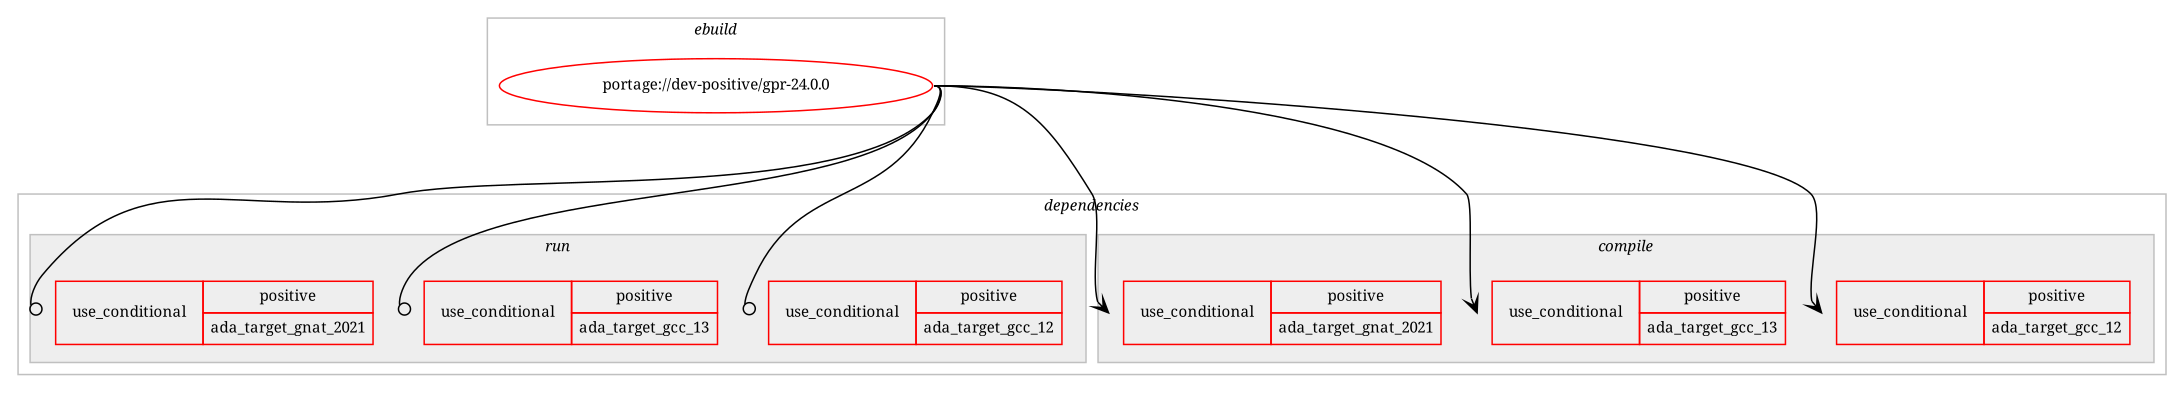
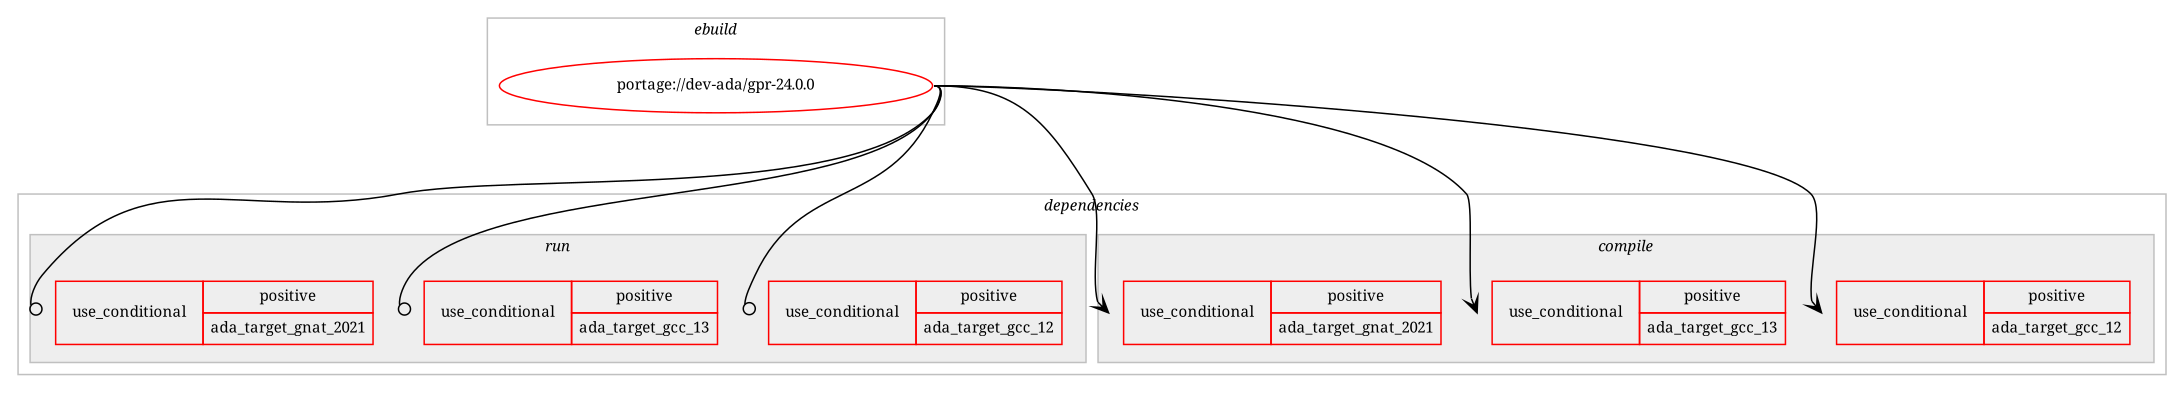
(716, 86) -> (716, 86)
